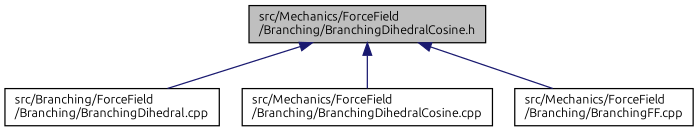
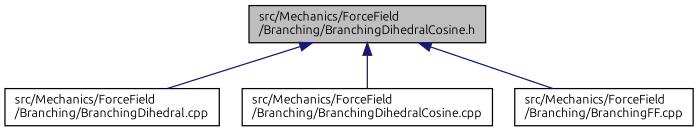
(112, 107) -> (112, 107)
